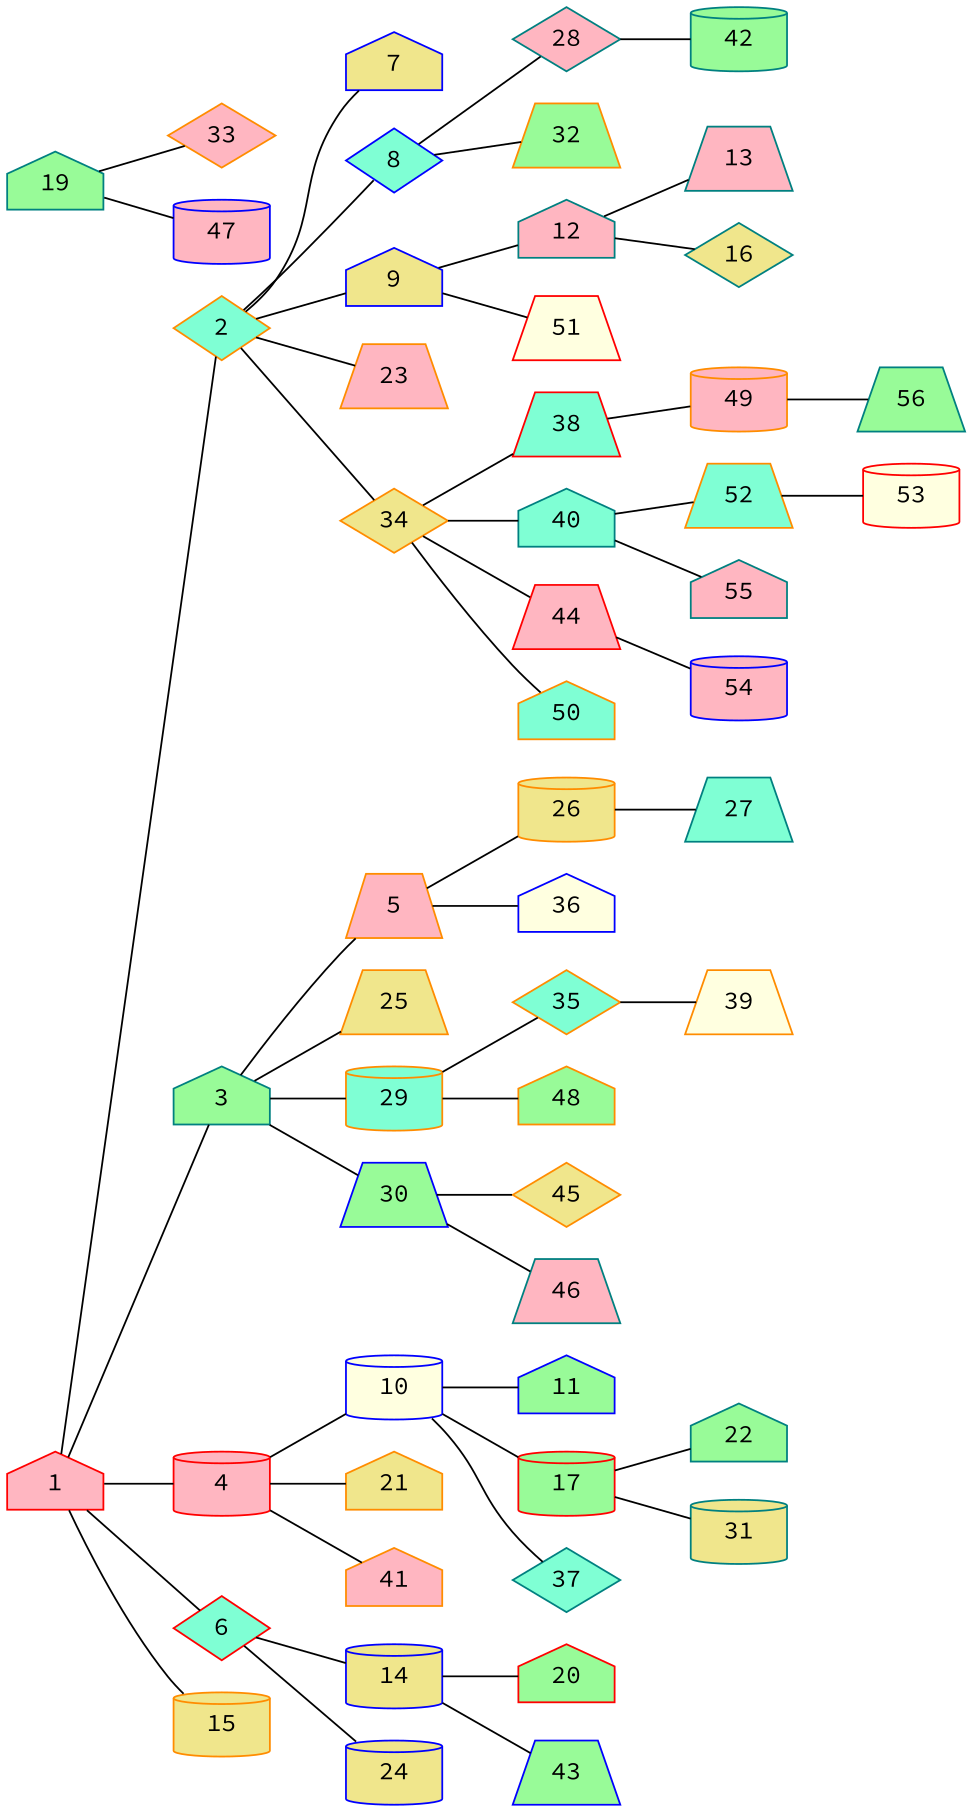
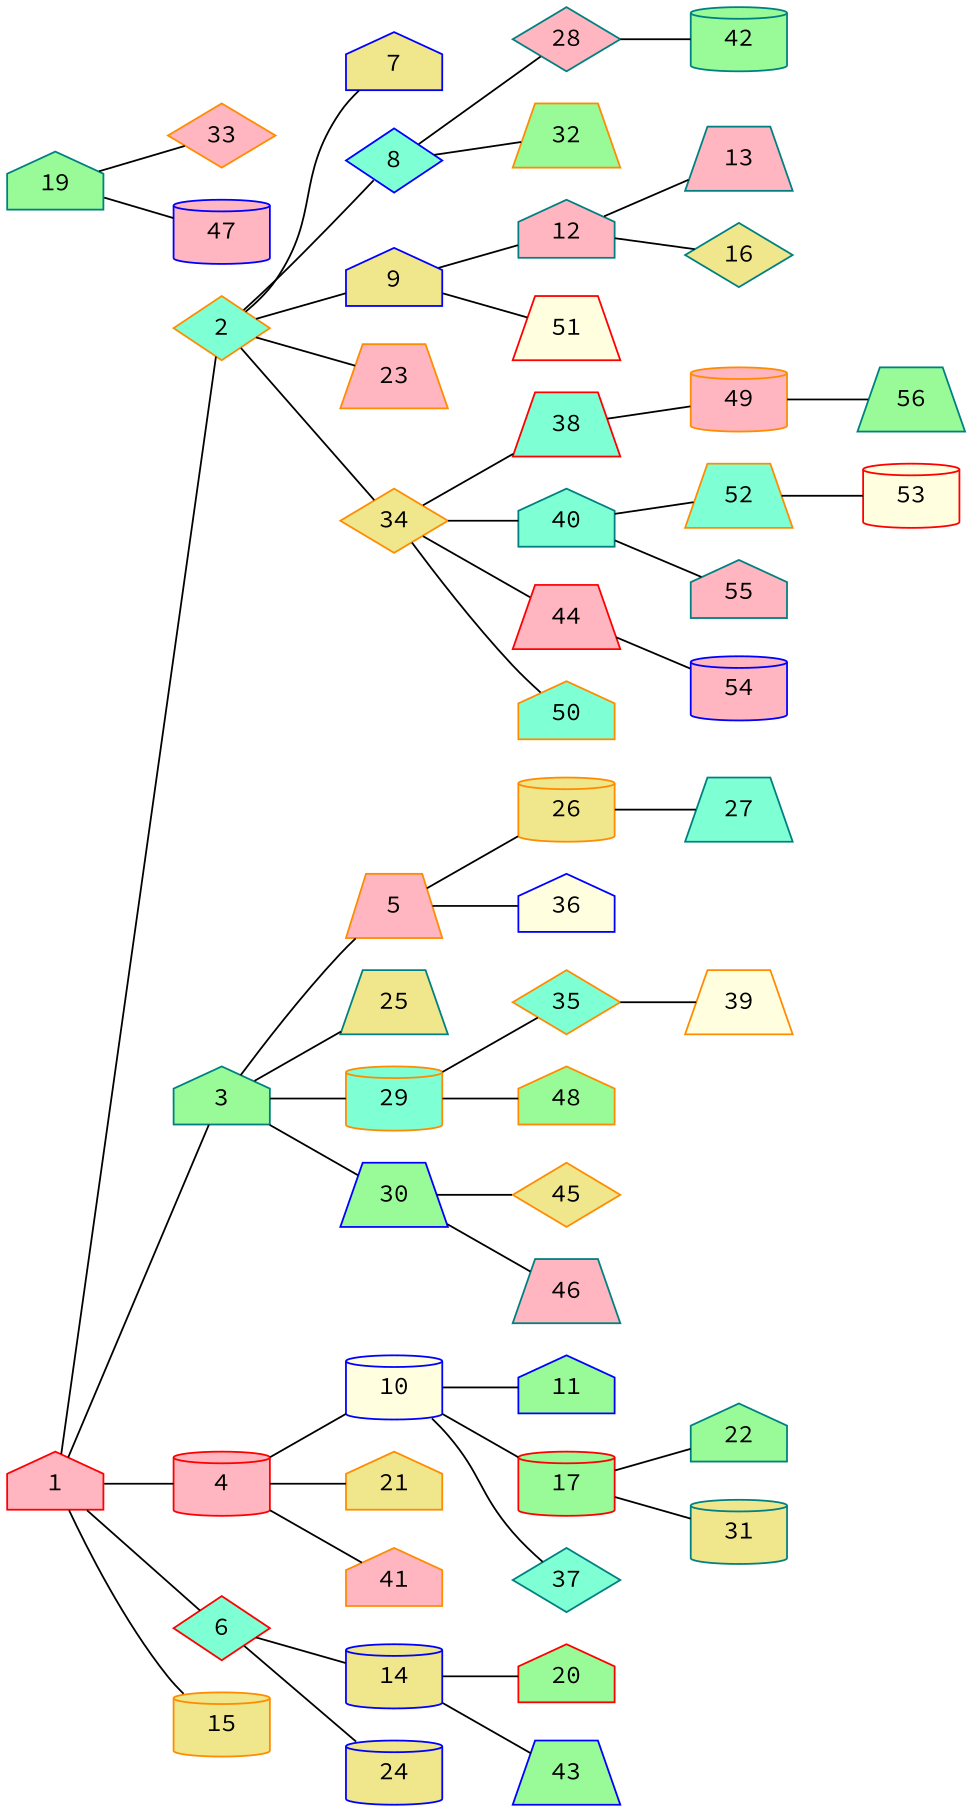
(394, 1002) -> (394, 1002)
